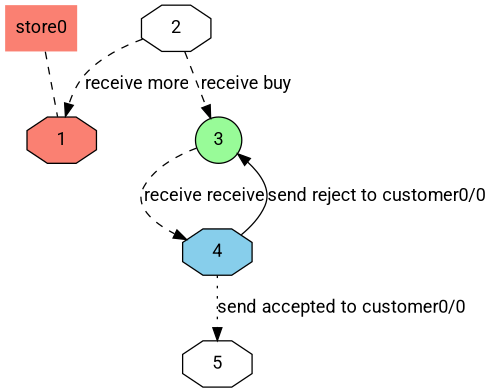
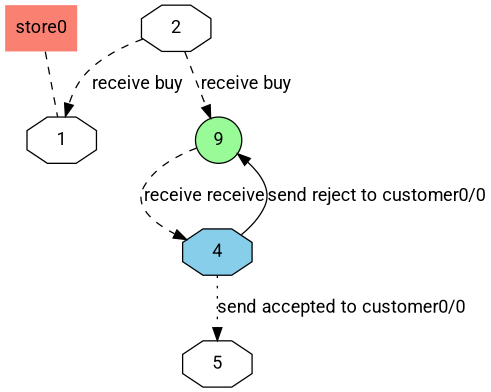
(138, 84) -> (138, 84)
(62, 140) -> (62, 140)
(219, 140) -> (219, 140)
